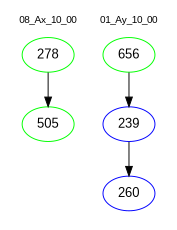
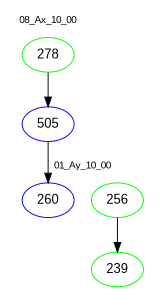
(129, 55) -> (117, 200)
(48, 124) -> (48, 124)
(129, 124) -> (117, 270)
(129, 154) -> (48, 163)
